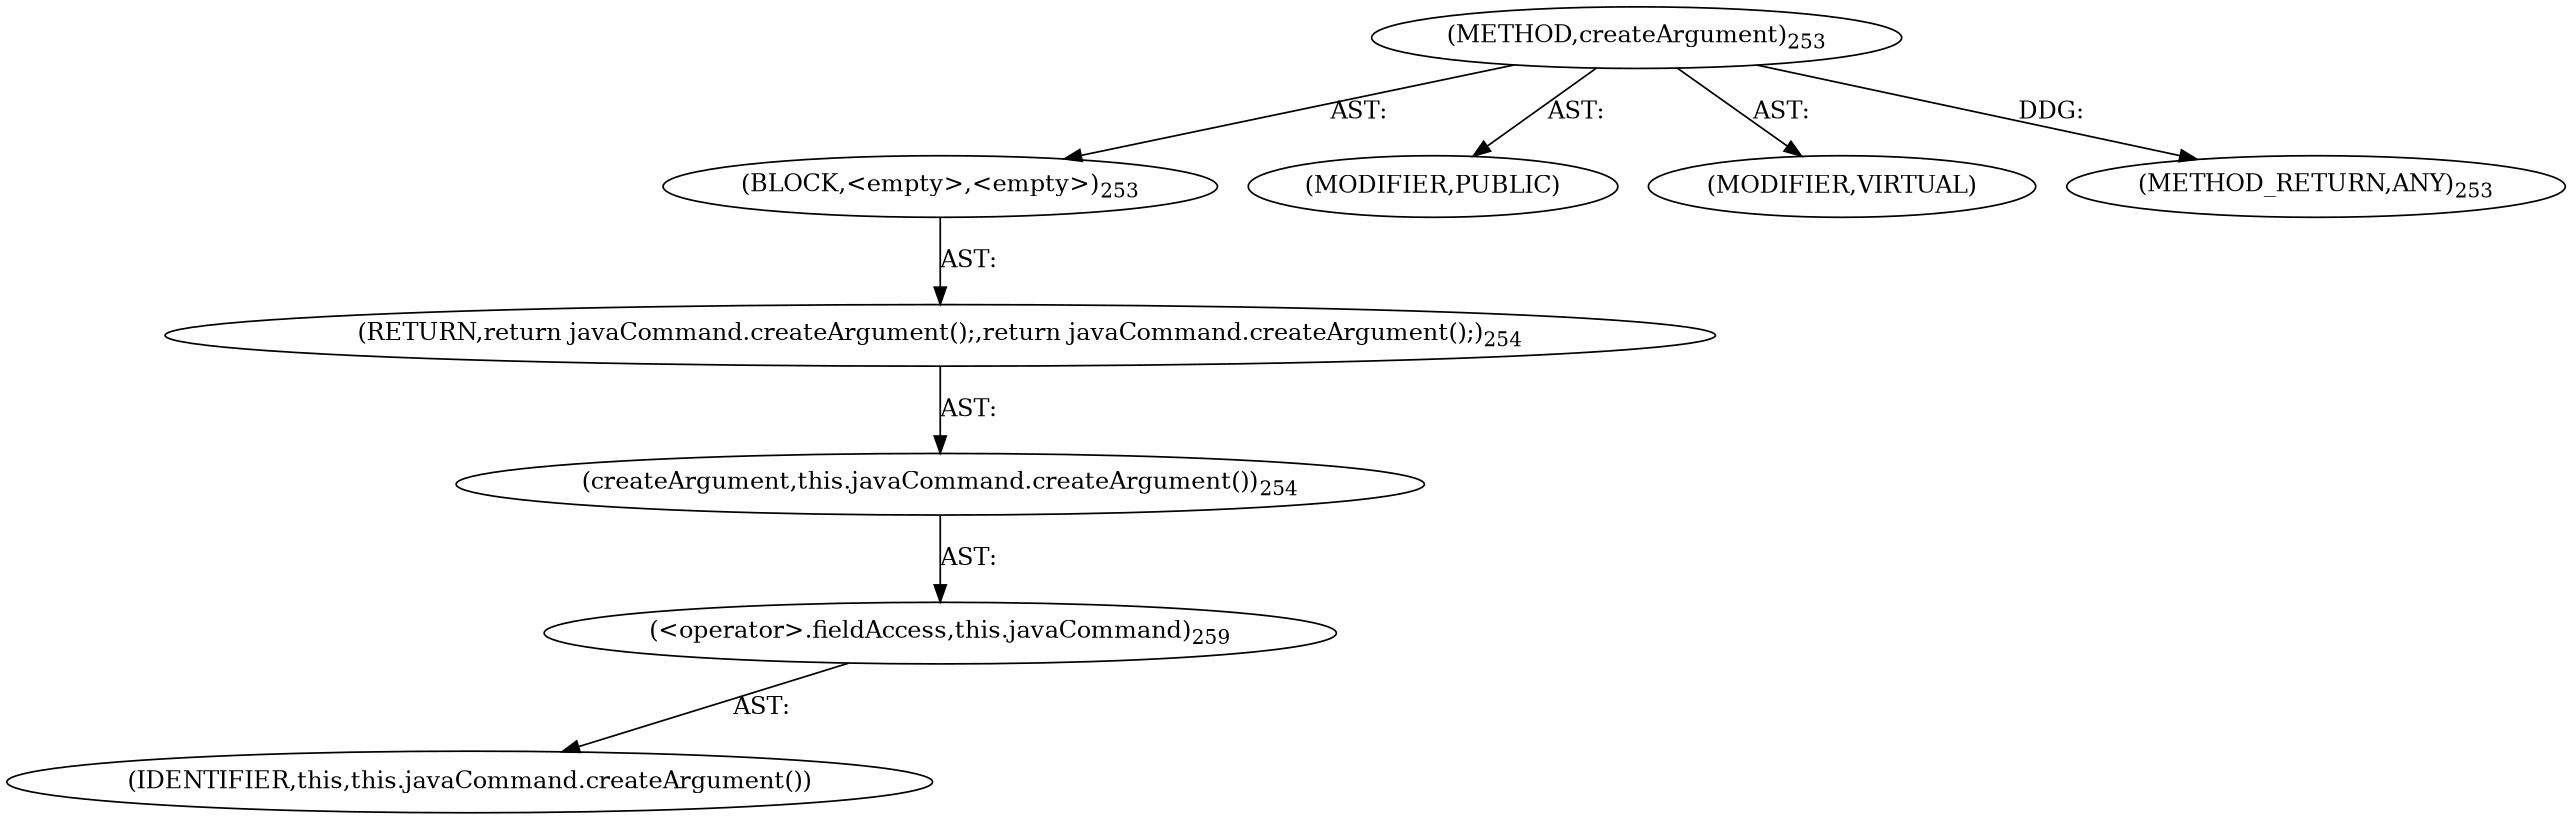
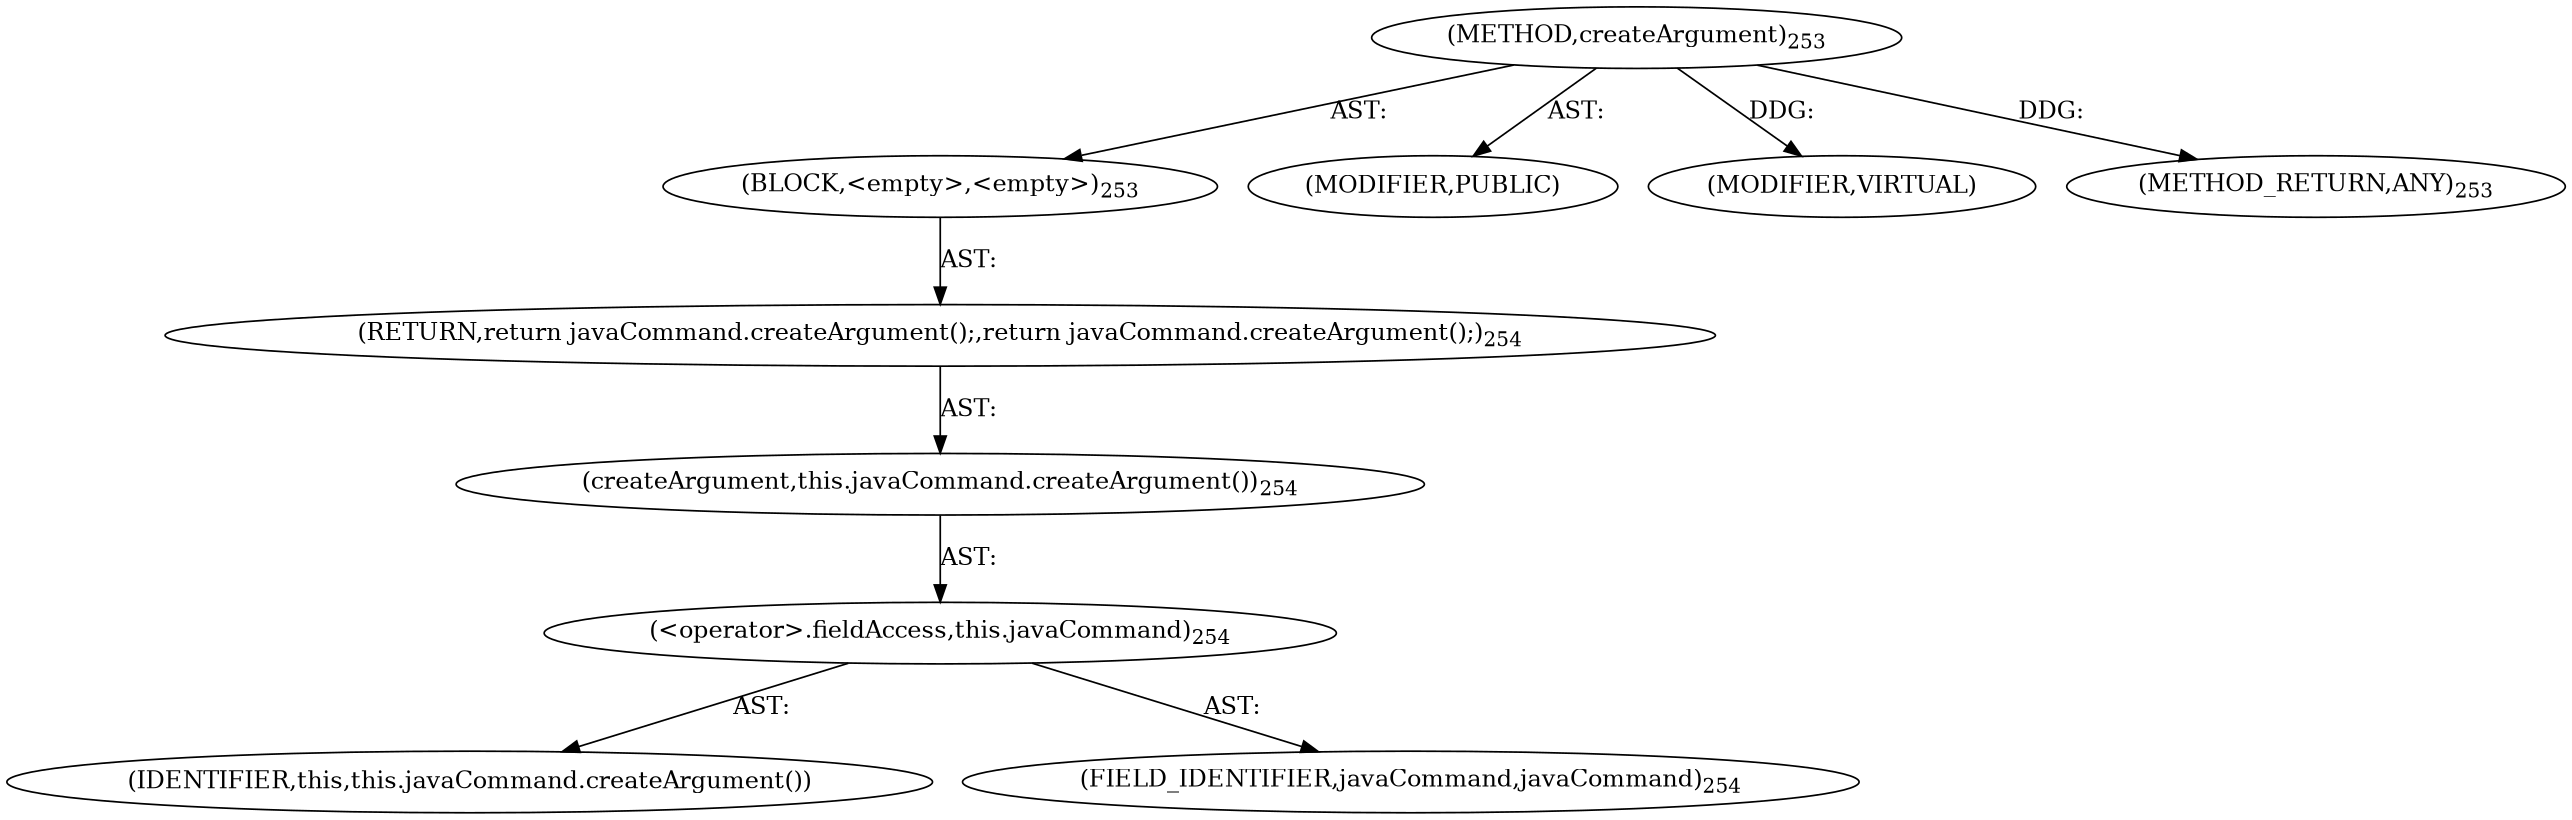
(1786, 112) -> (1786, 112)
(1211, 631) -> (1211, 631)
none -> (1411, 782)
